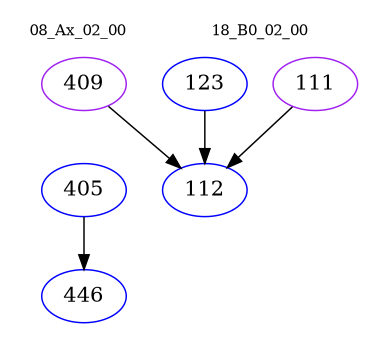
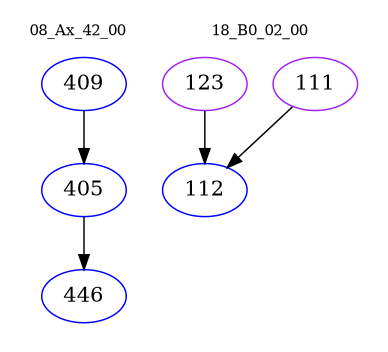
(78, 32) -> (78, 32)
(84, 84) -> (84, 84)
(205, 84) -> (205, 84)
(128, 123) -> (84, 130)
